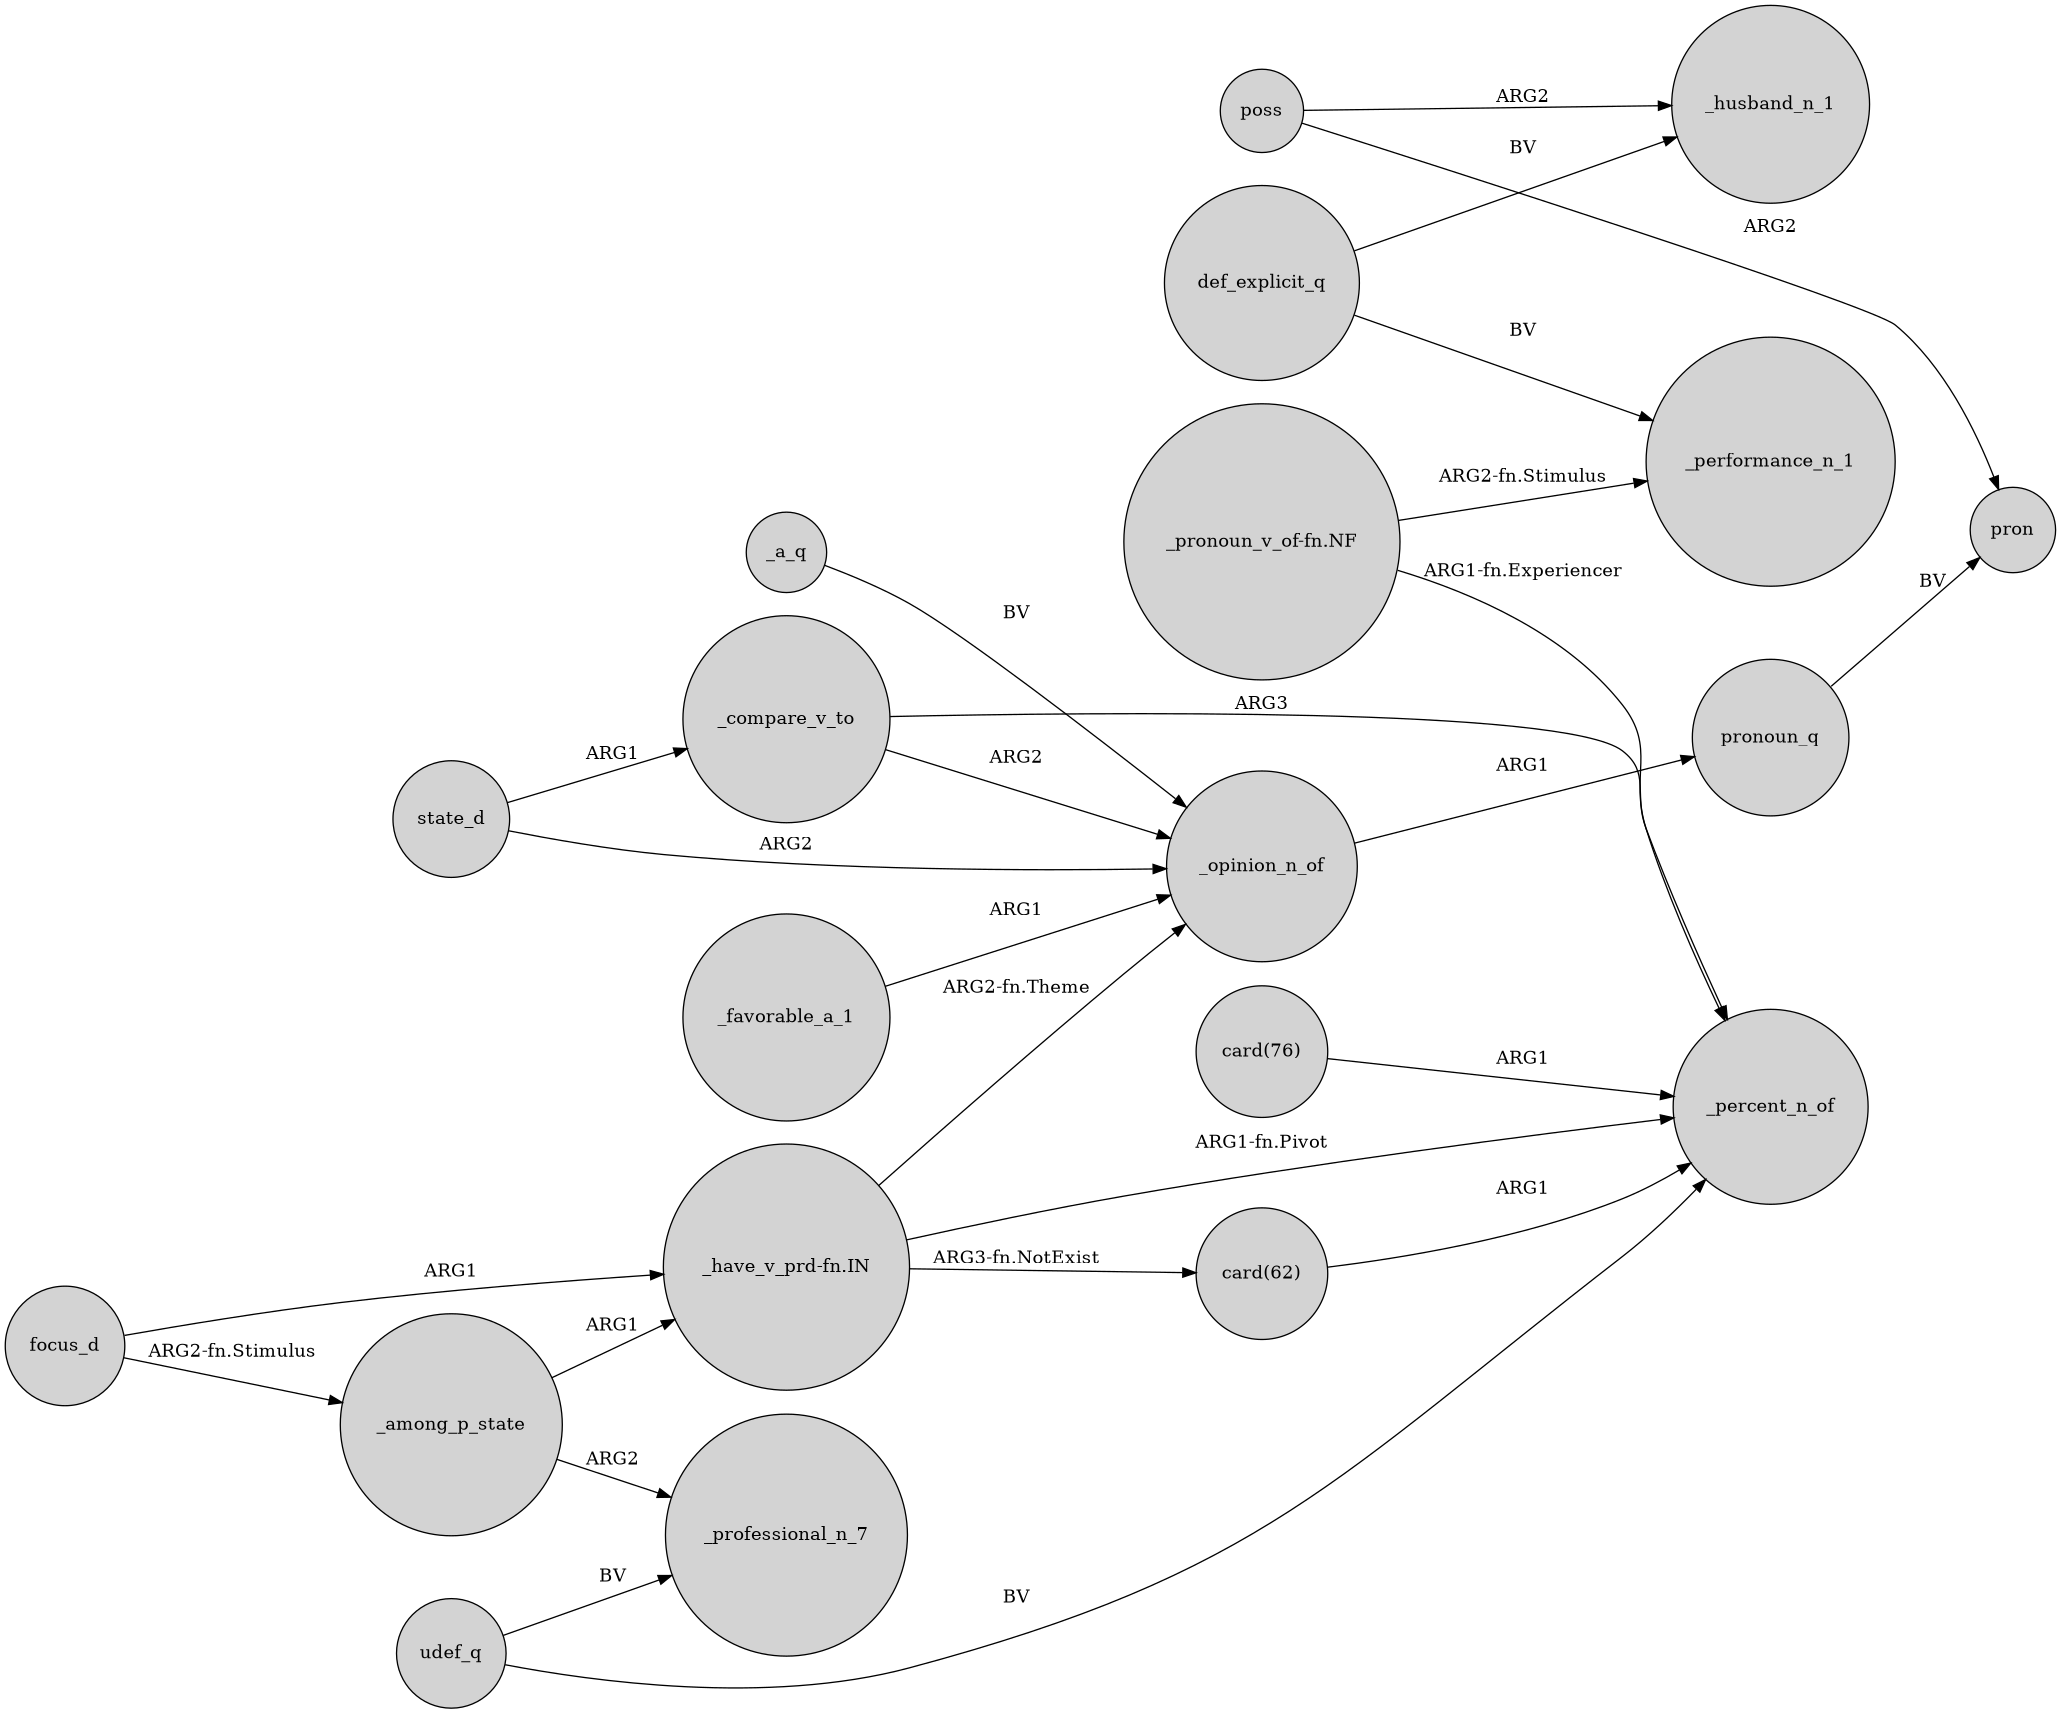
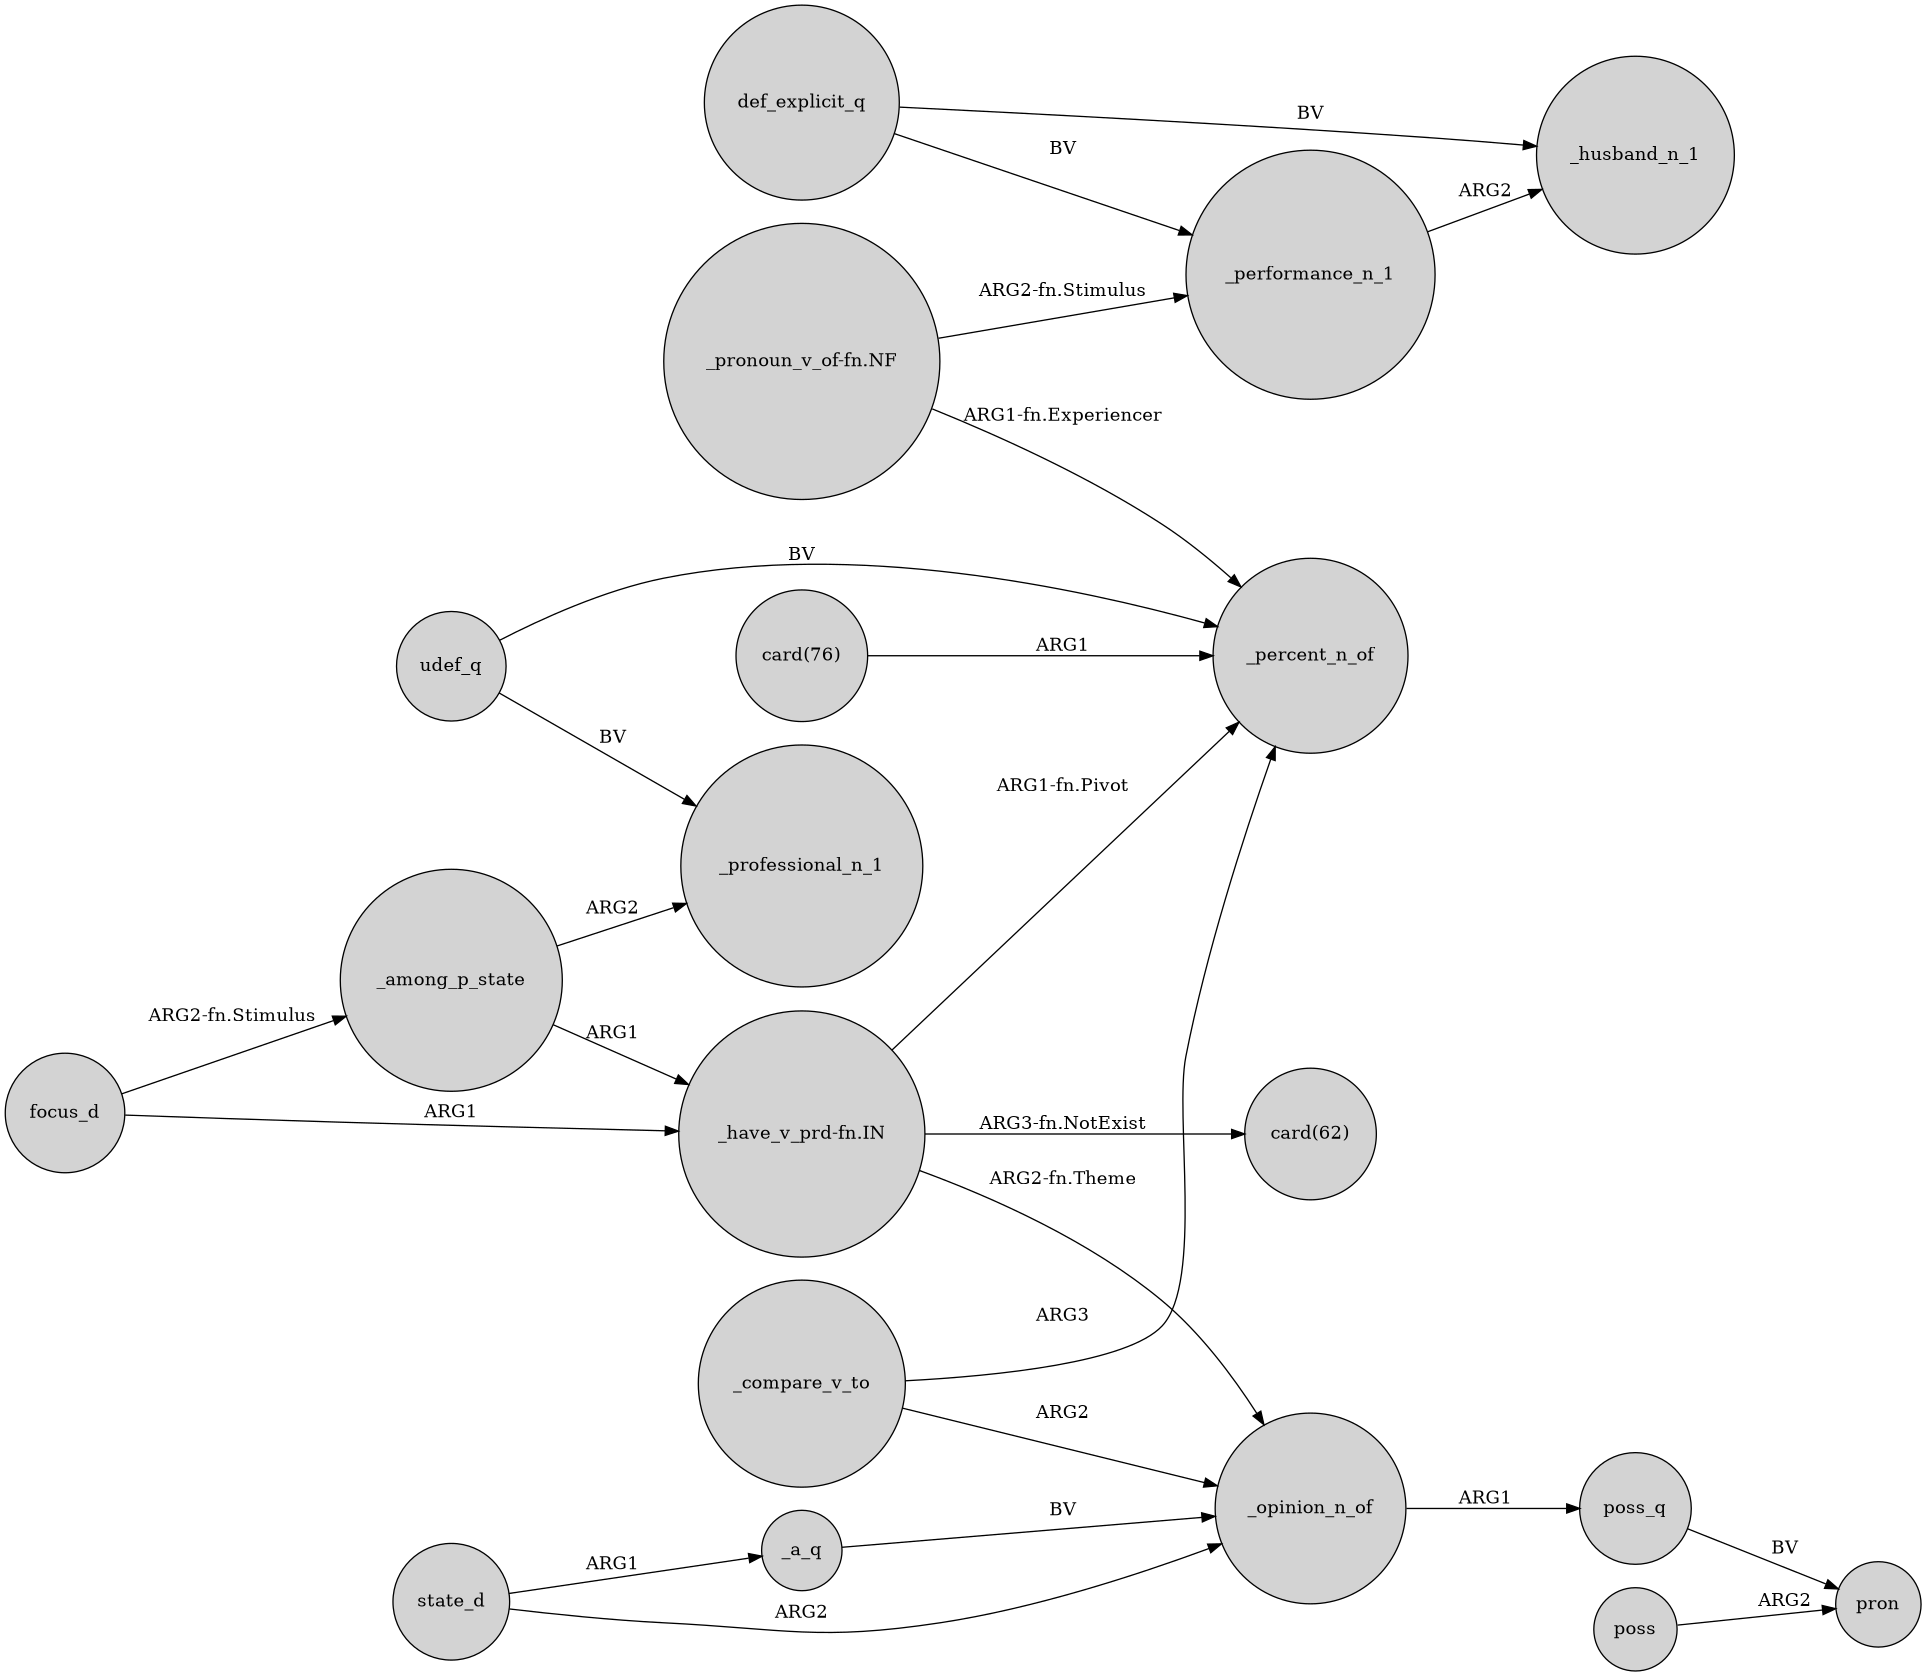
(1481, 108) -> (1479, 213)
(1771, 738) -> (1635, 1508)
(591, 778) -> (629, 1576)
(786, 1017) -> none
(1508, 1235) -> none
(786, 1535) -> (802, 866)
